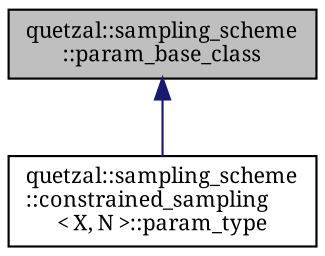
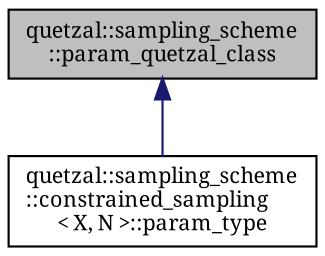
(163, 44) -> (163, 44)
